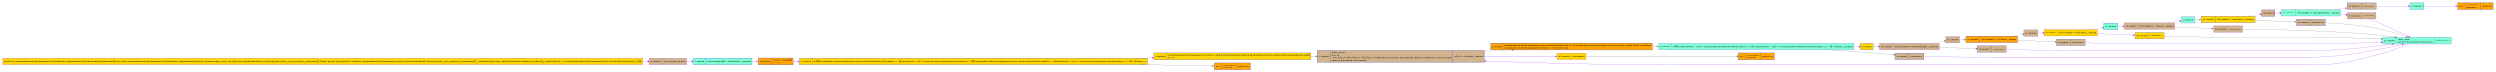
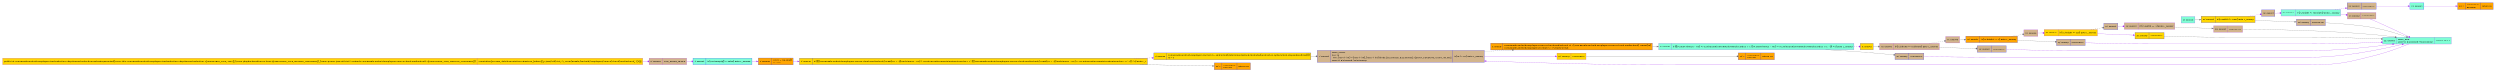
(2174, 22) -> none
(2111, 26) -> (2111, 26)
